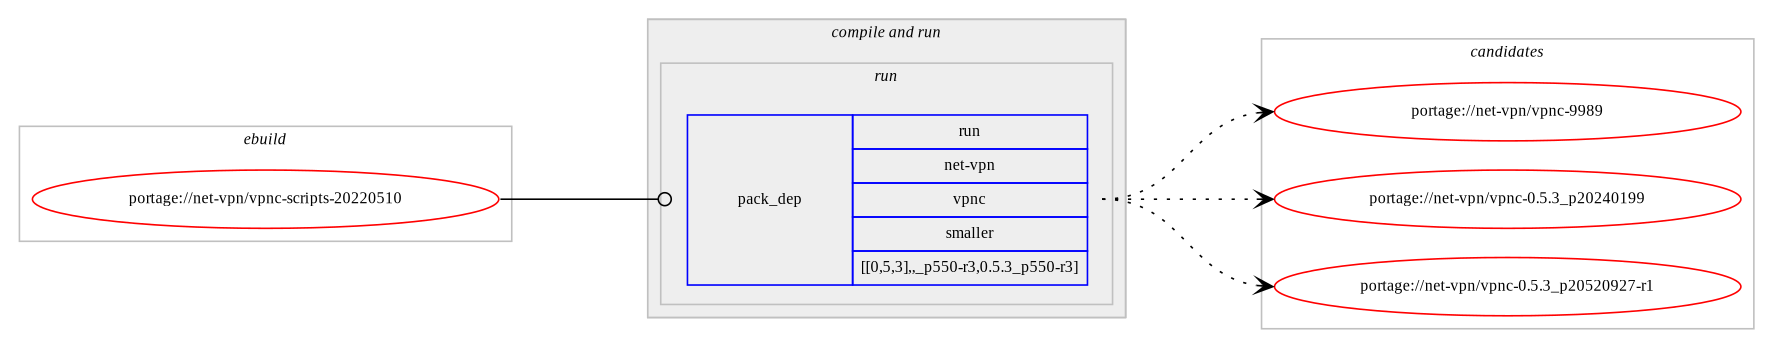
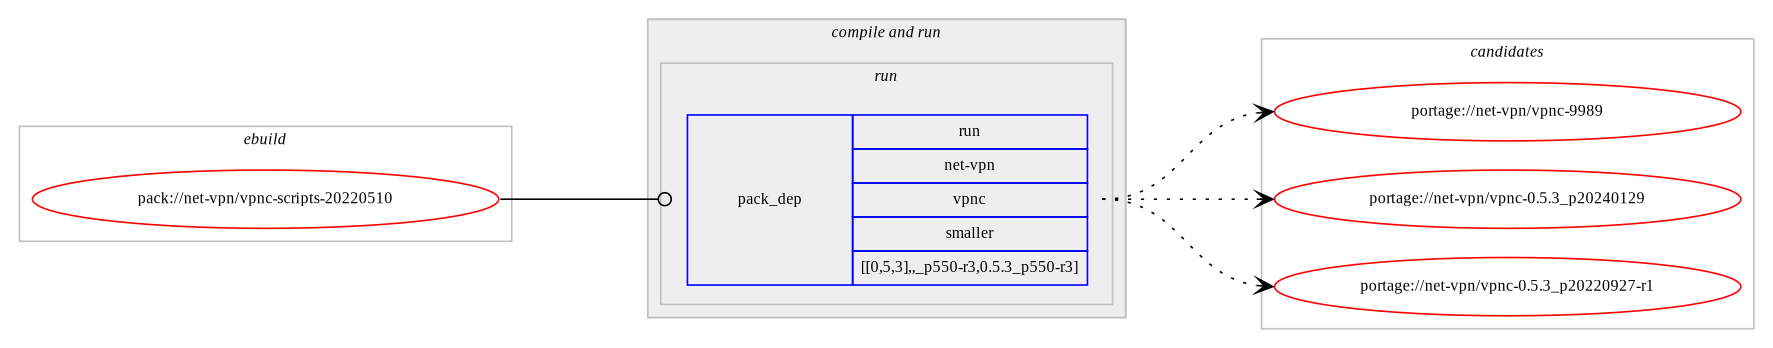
(266, 199) -> (266, 199)
(1508, 199) -> (1508, 199)
(1508, 287) -> (1508, 287)
